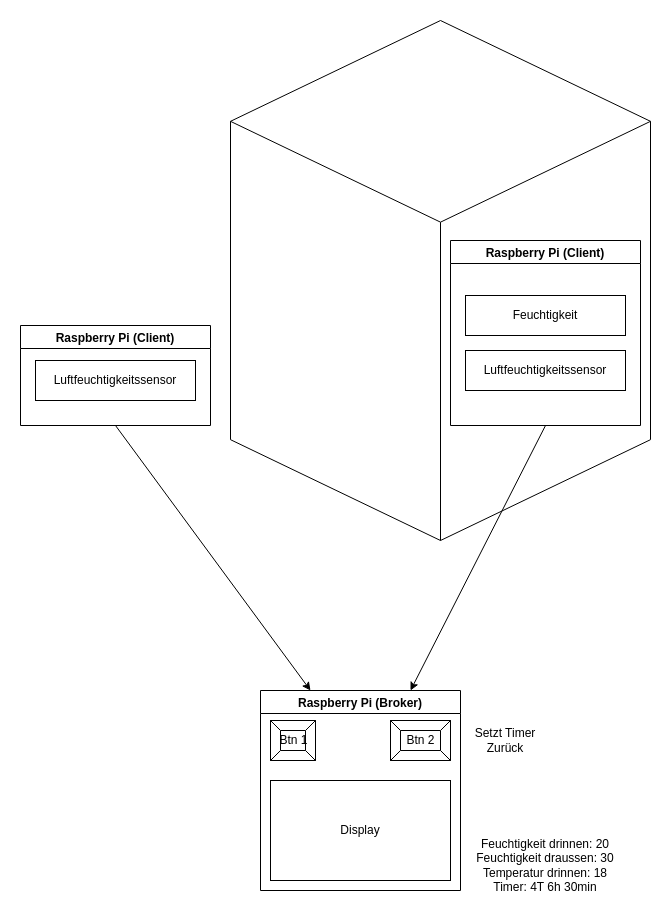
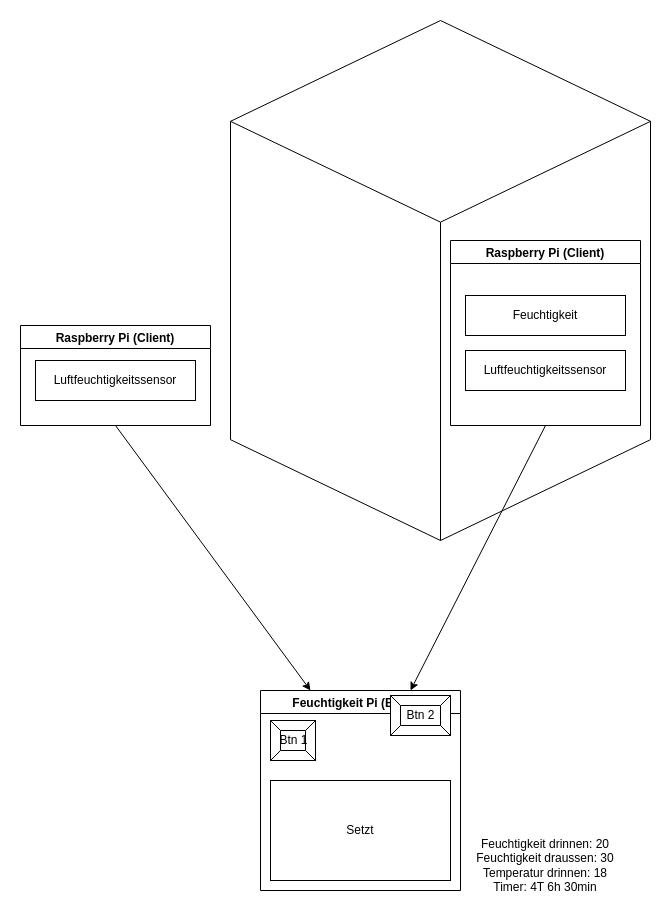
(360, 703) -> (360, 703)
(421, 741) -> (421, 716)
(506, 741) -> none
(361, 831) -> (361, 831)
